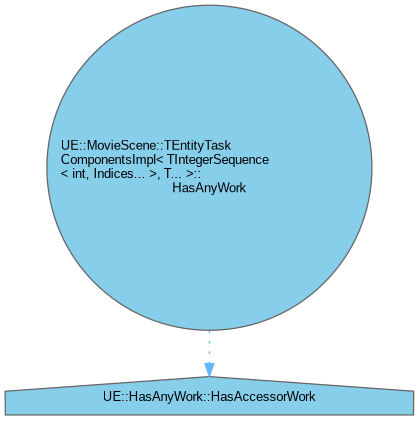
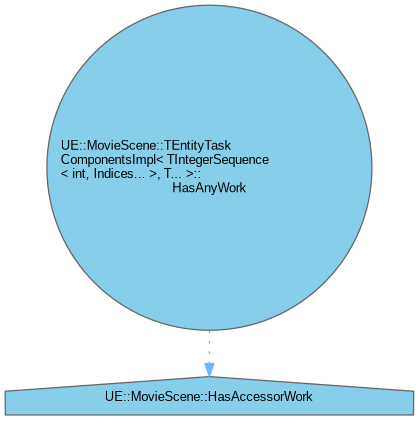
(209, 398) -> (209, 398)
